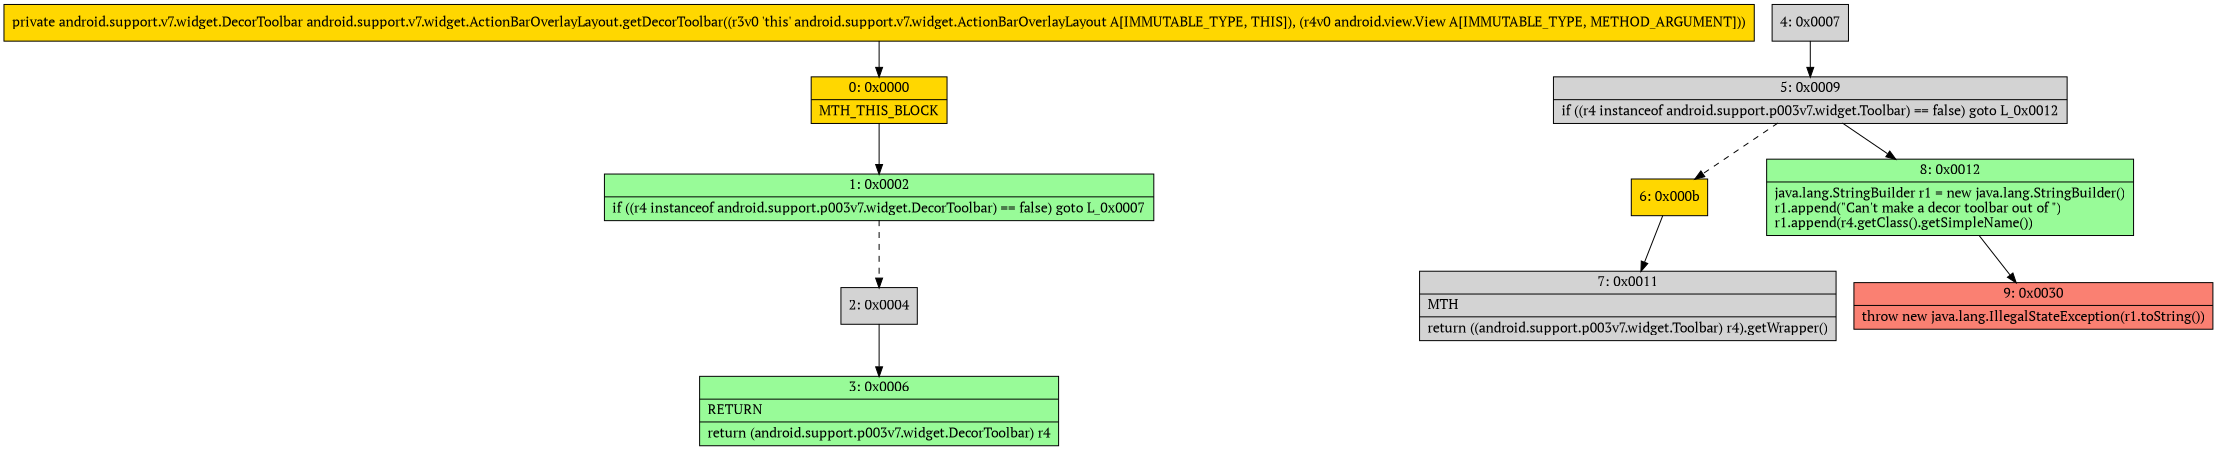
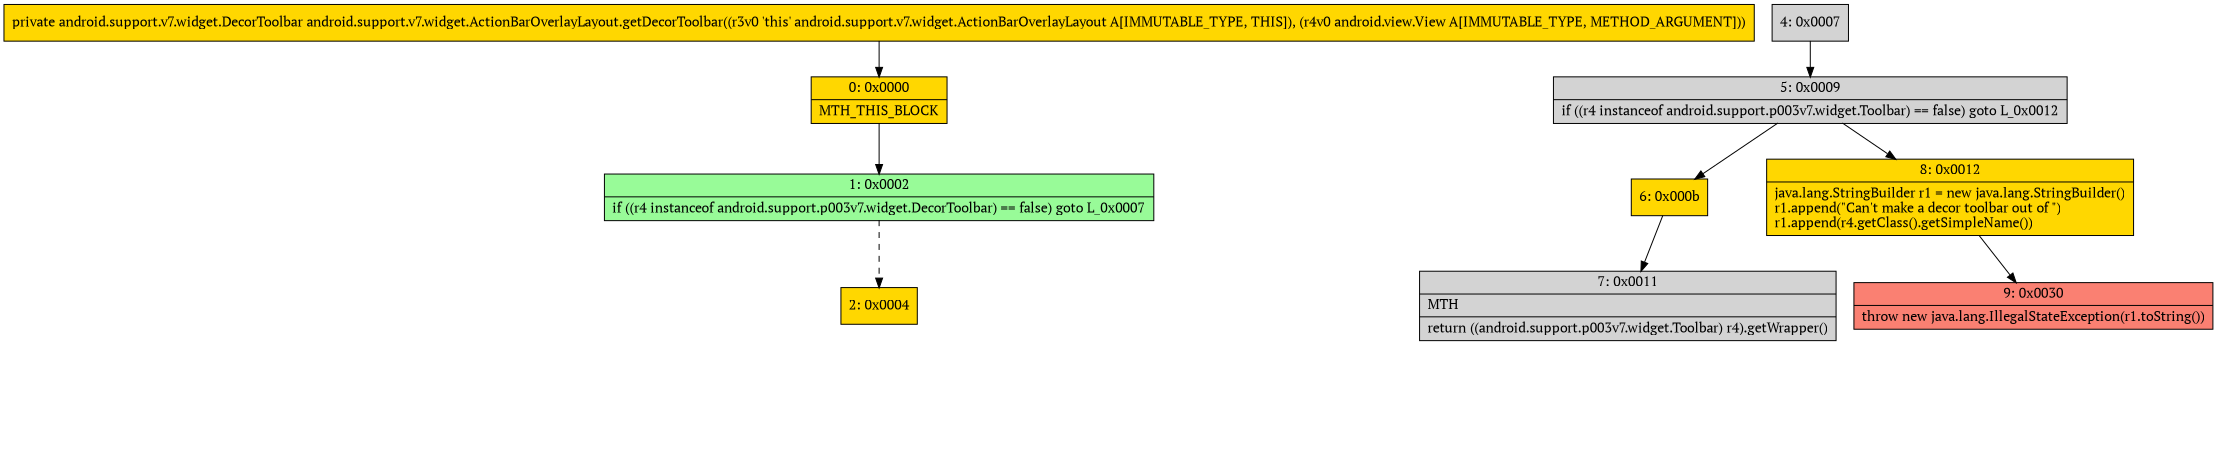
(1740, 148) -> (1740, 148)
(1950, 197) -> (1950, 197)
(879, 306) -> (879, 306)
(879, 411) -> none
